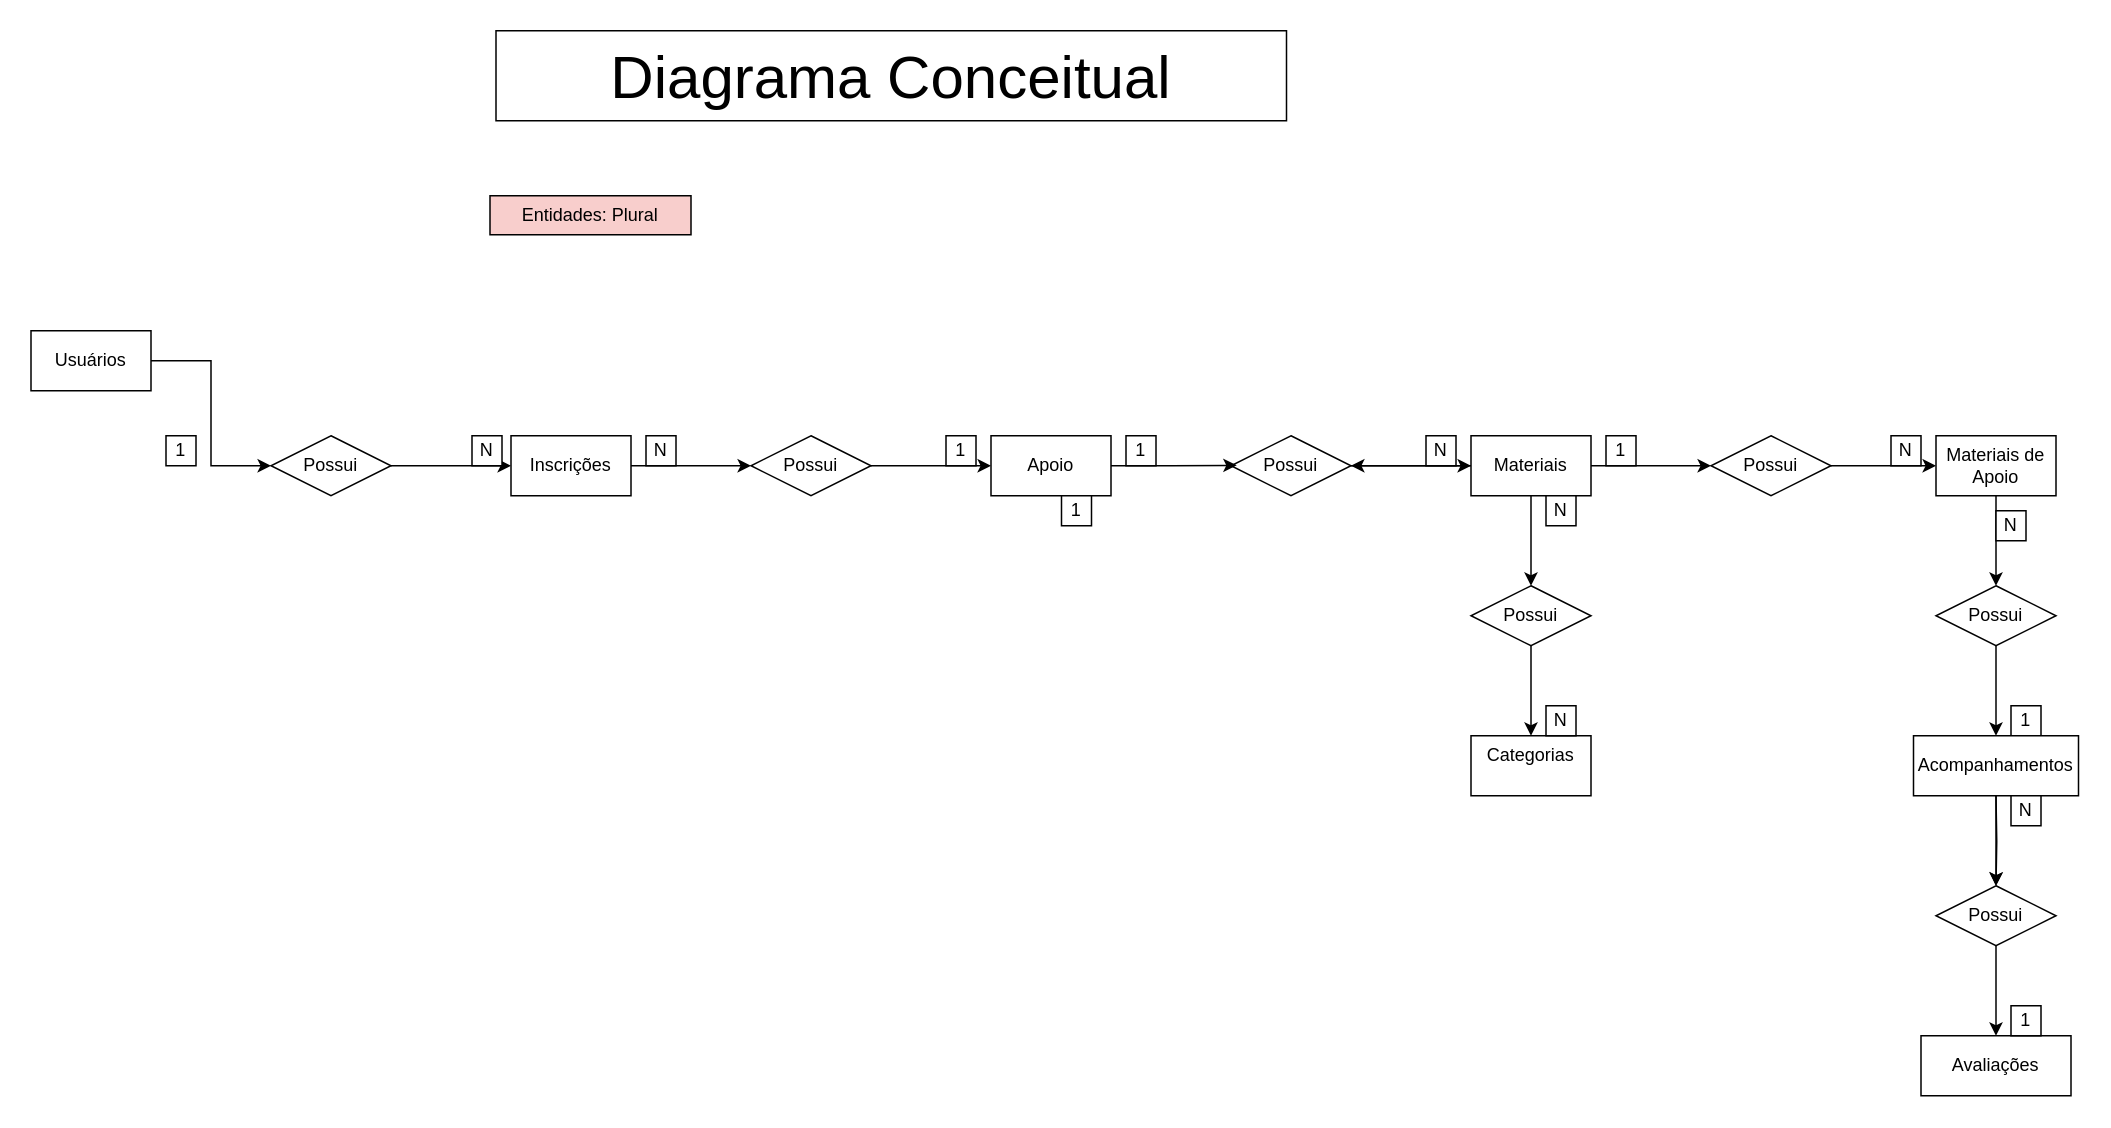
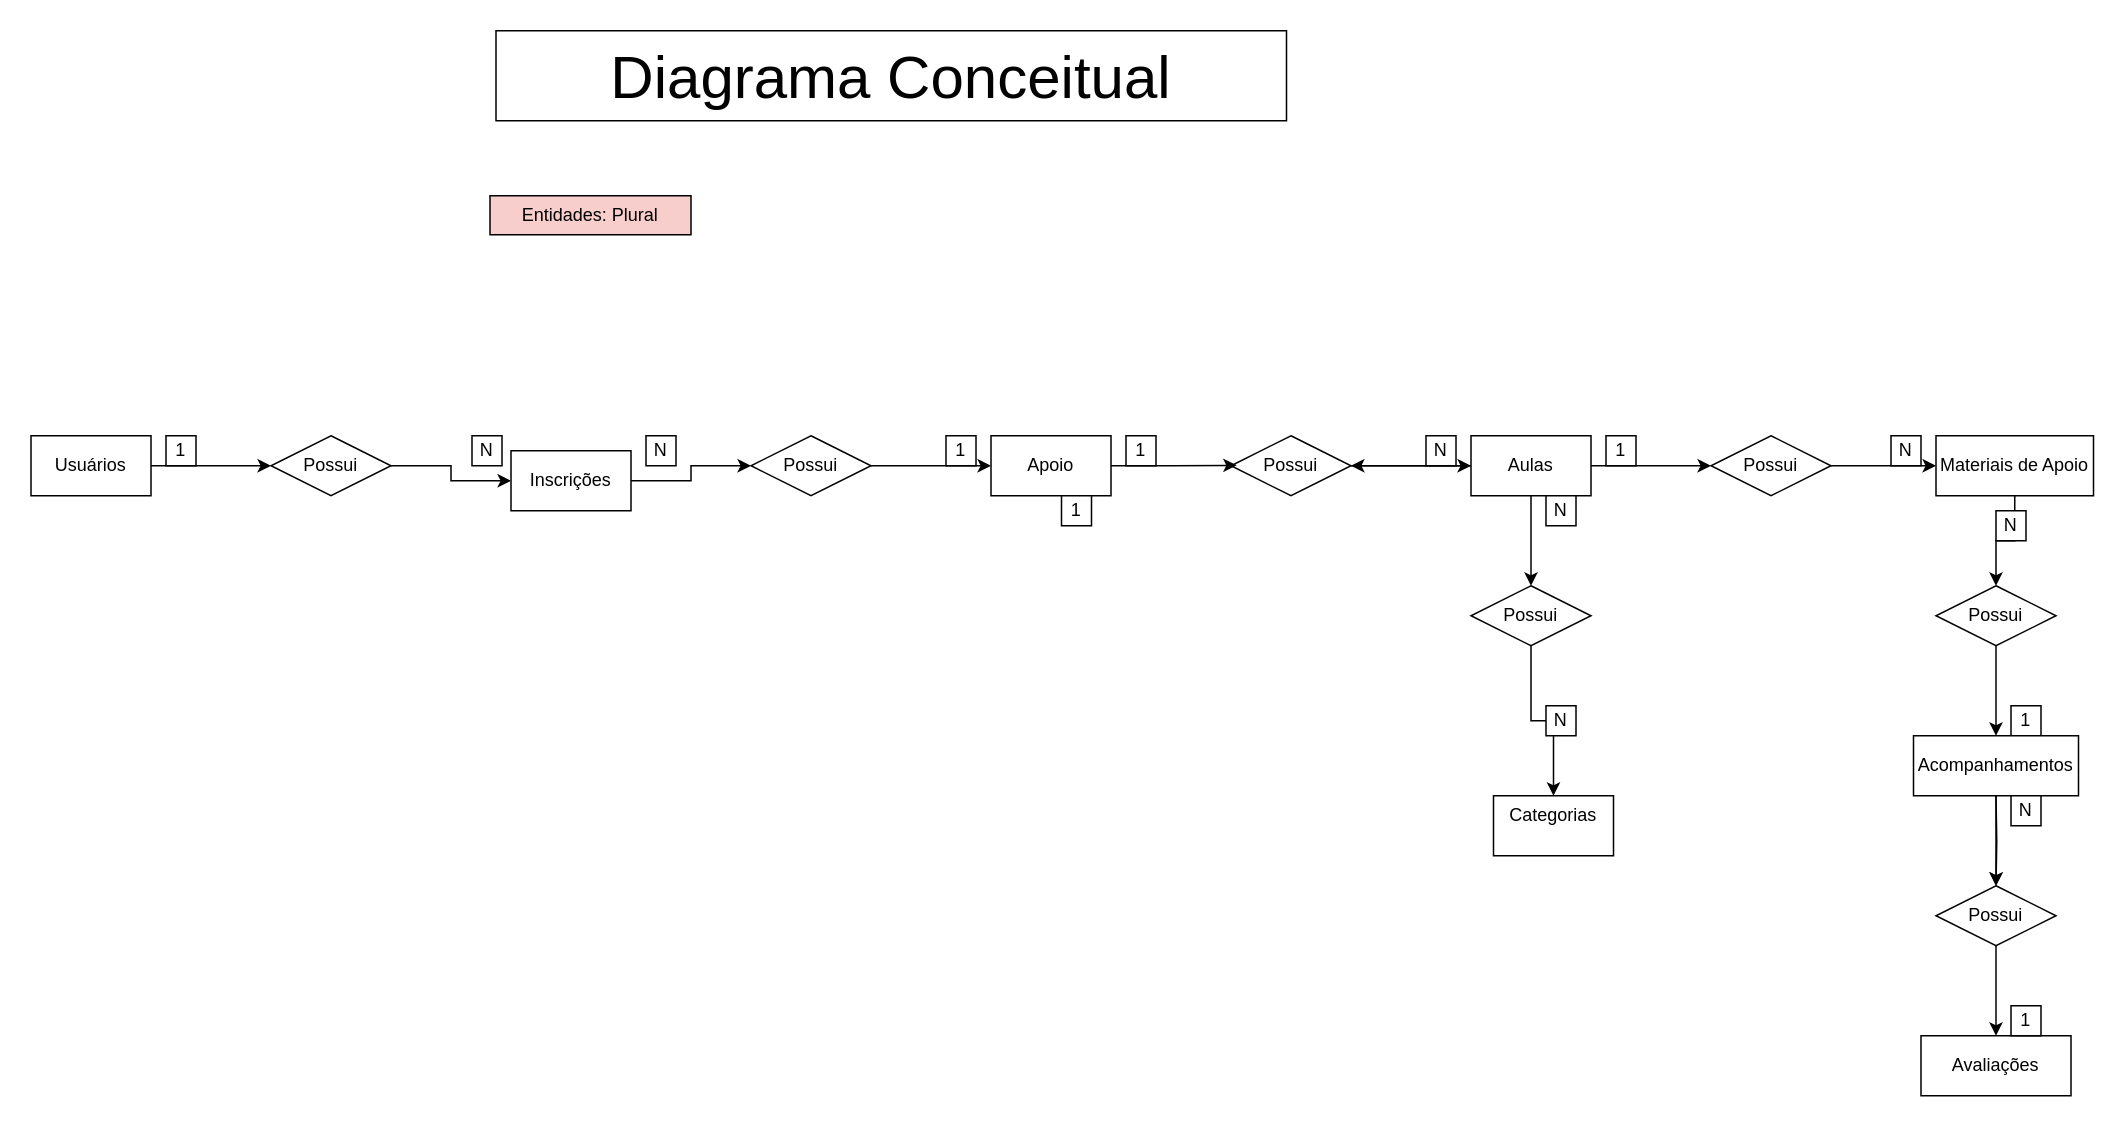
(91, 361) -> (91, 466)
(571, 466) -> (571, 481)
(1531, 466) -> (1531, 466)
(1996, 466) -> (2015, 466)
(1531, 766) -> (1553, 826)
